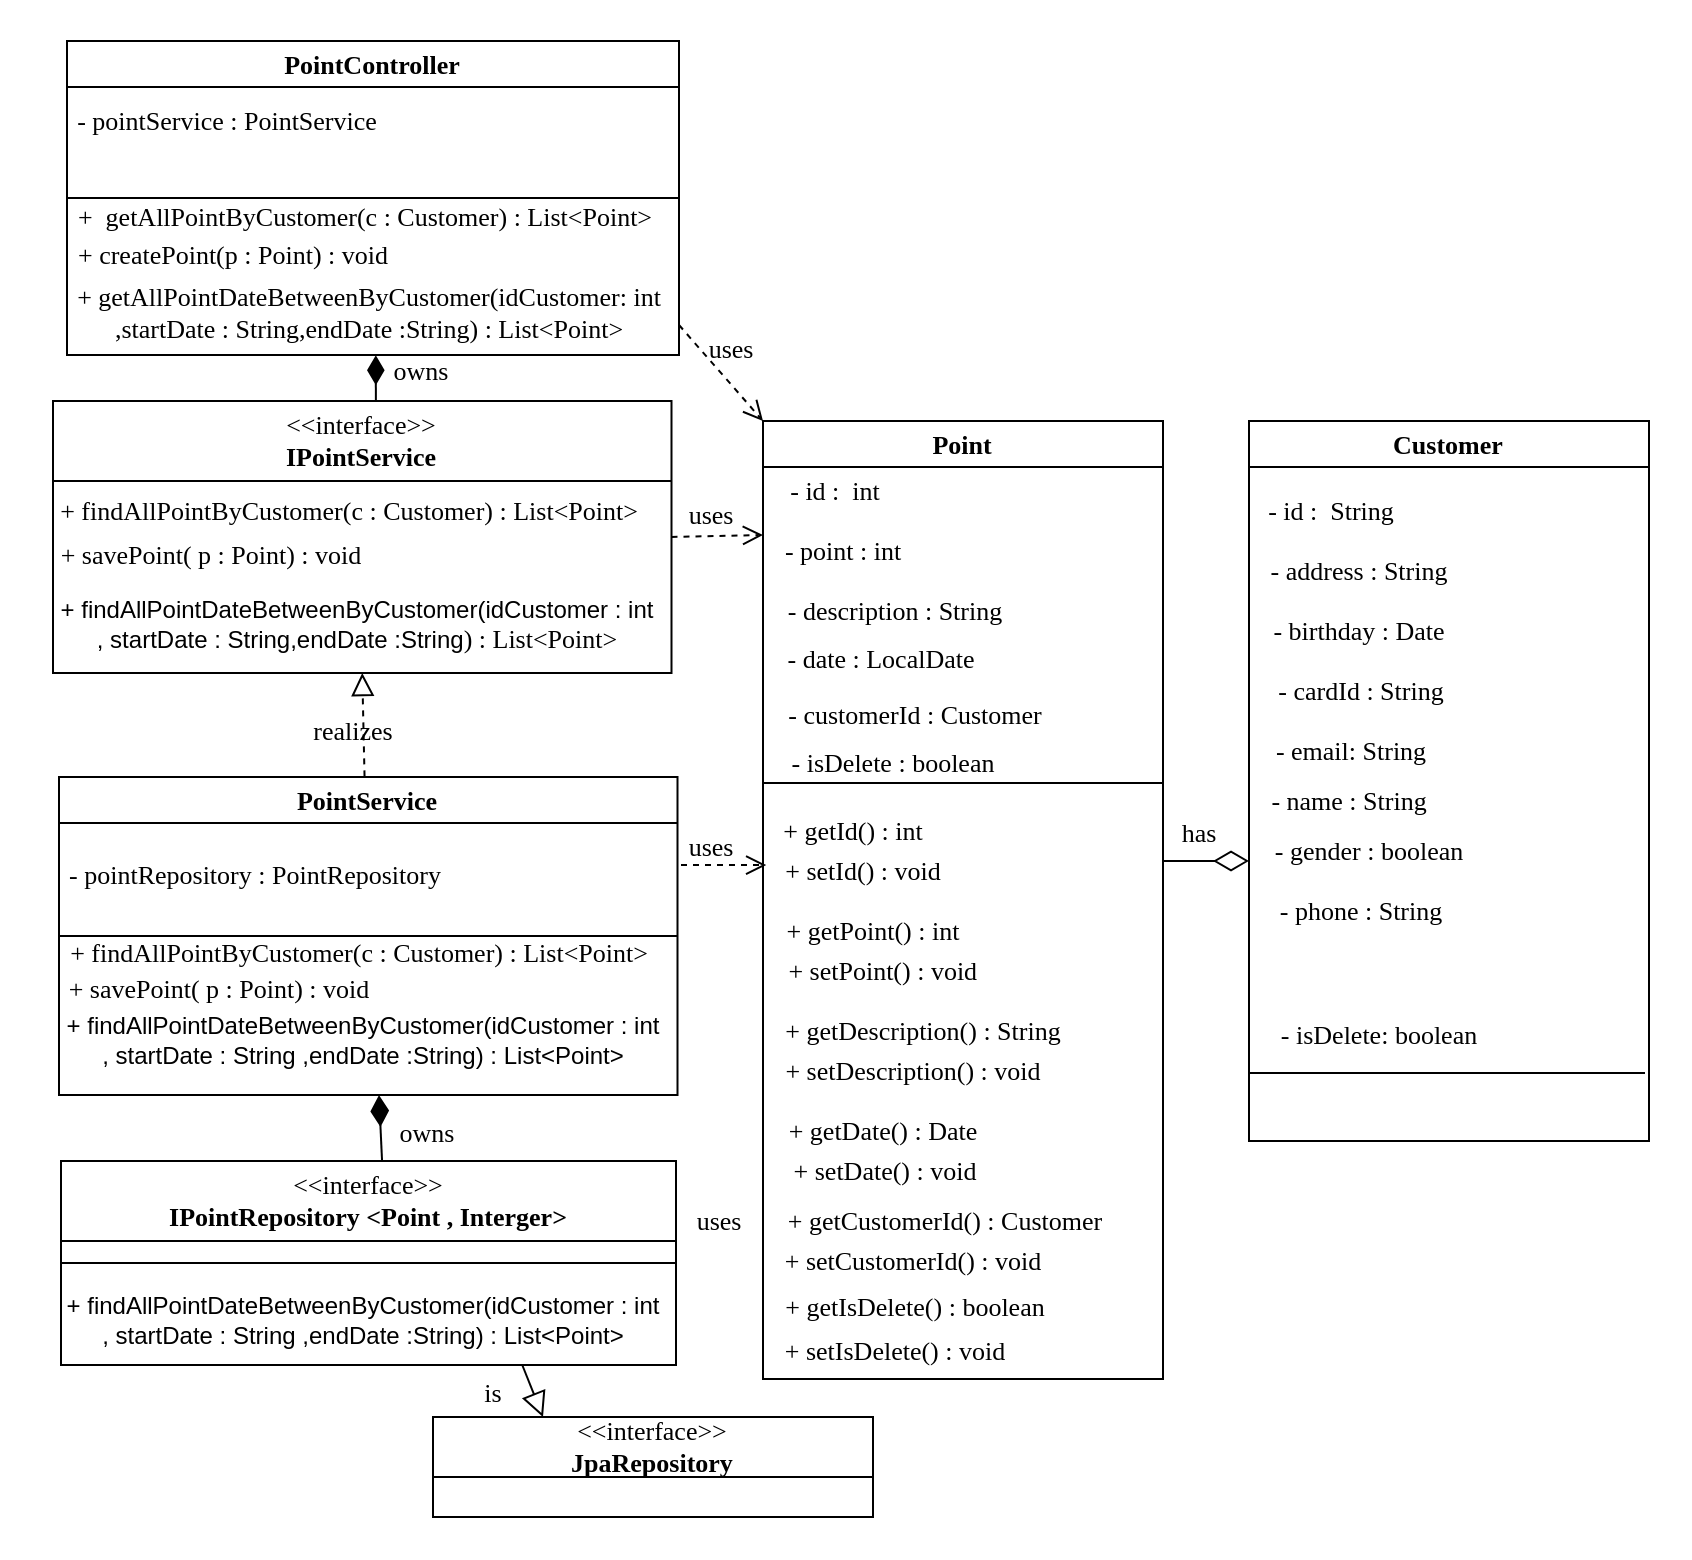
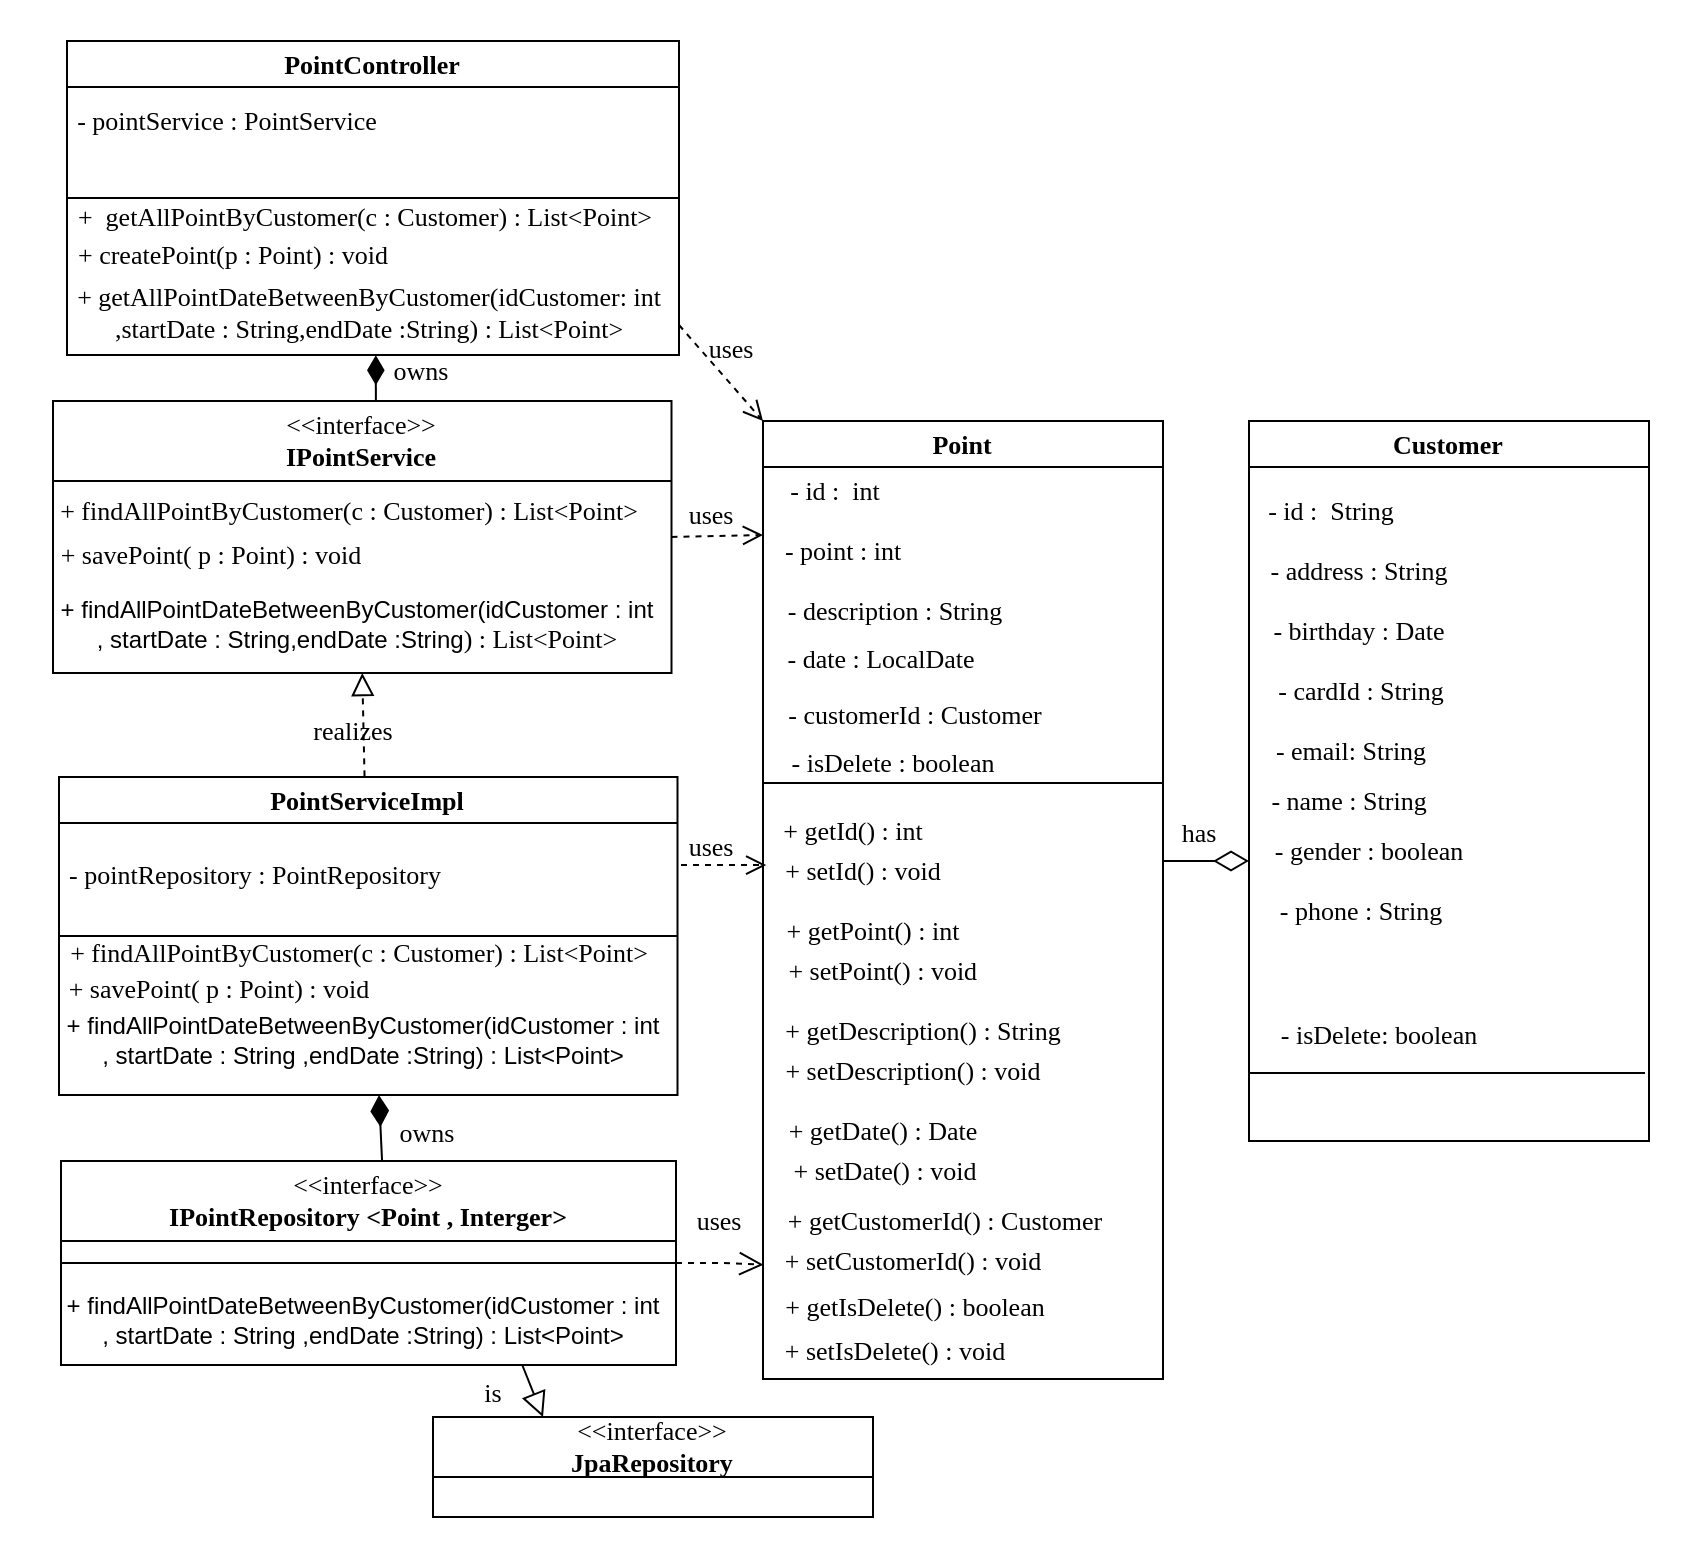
(368, 801) -> (368, 801)
none -> (719, 1263)
